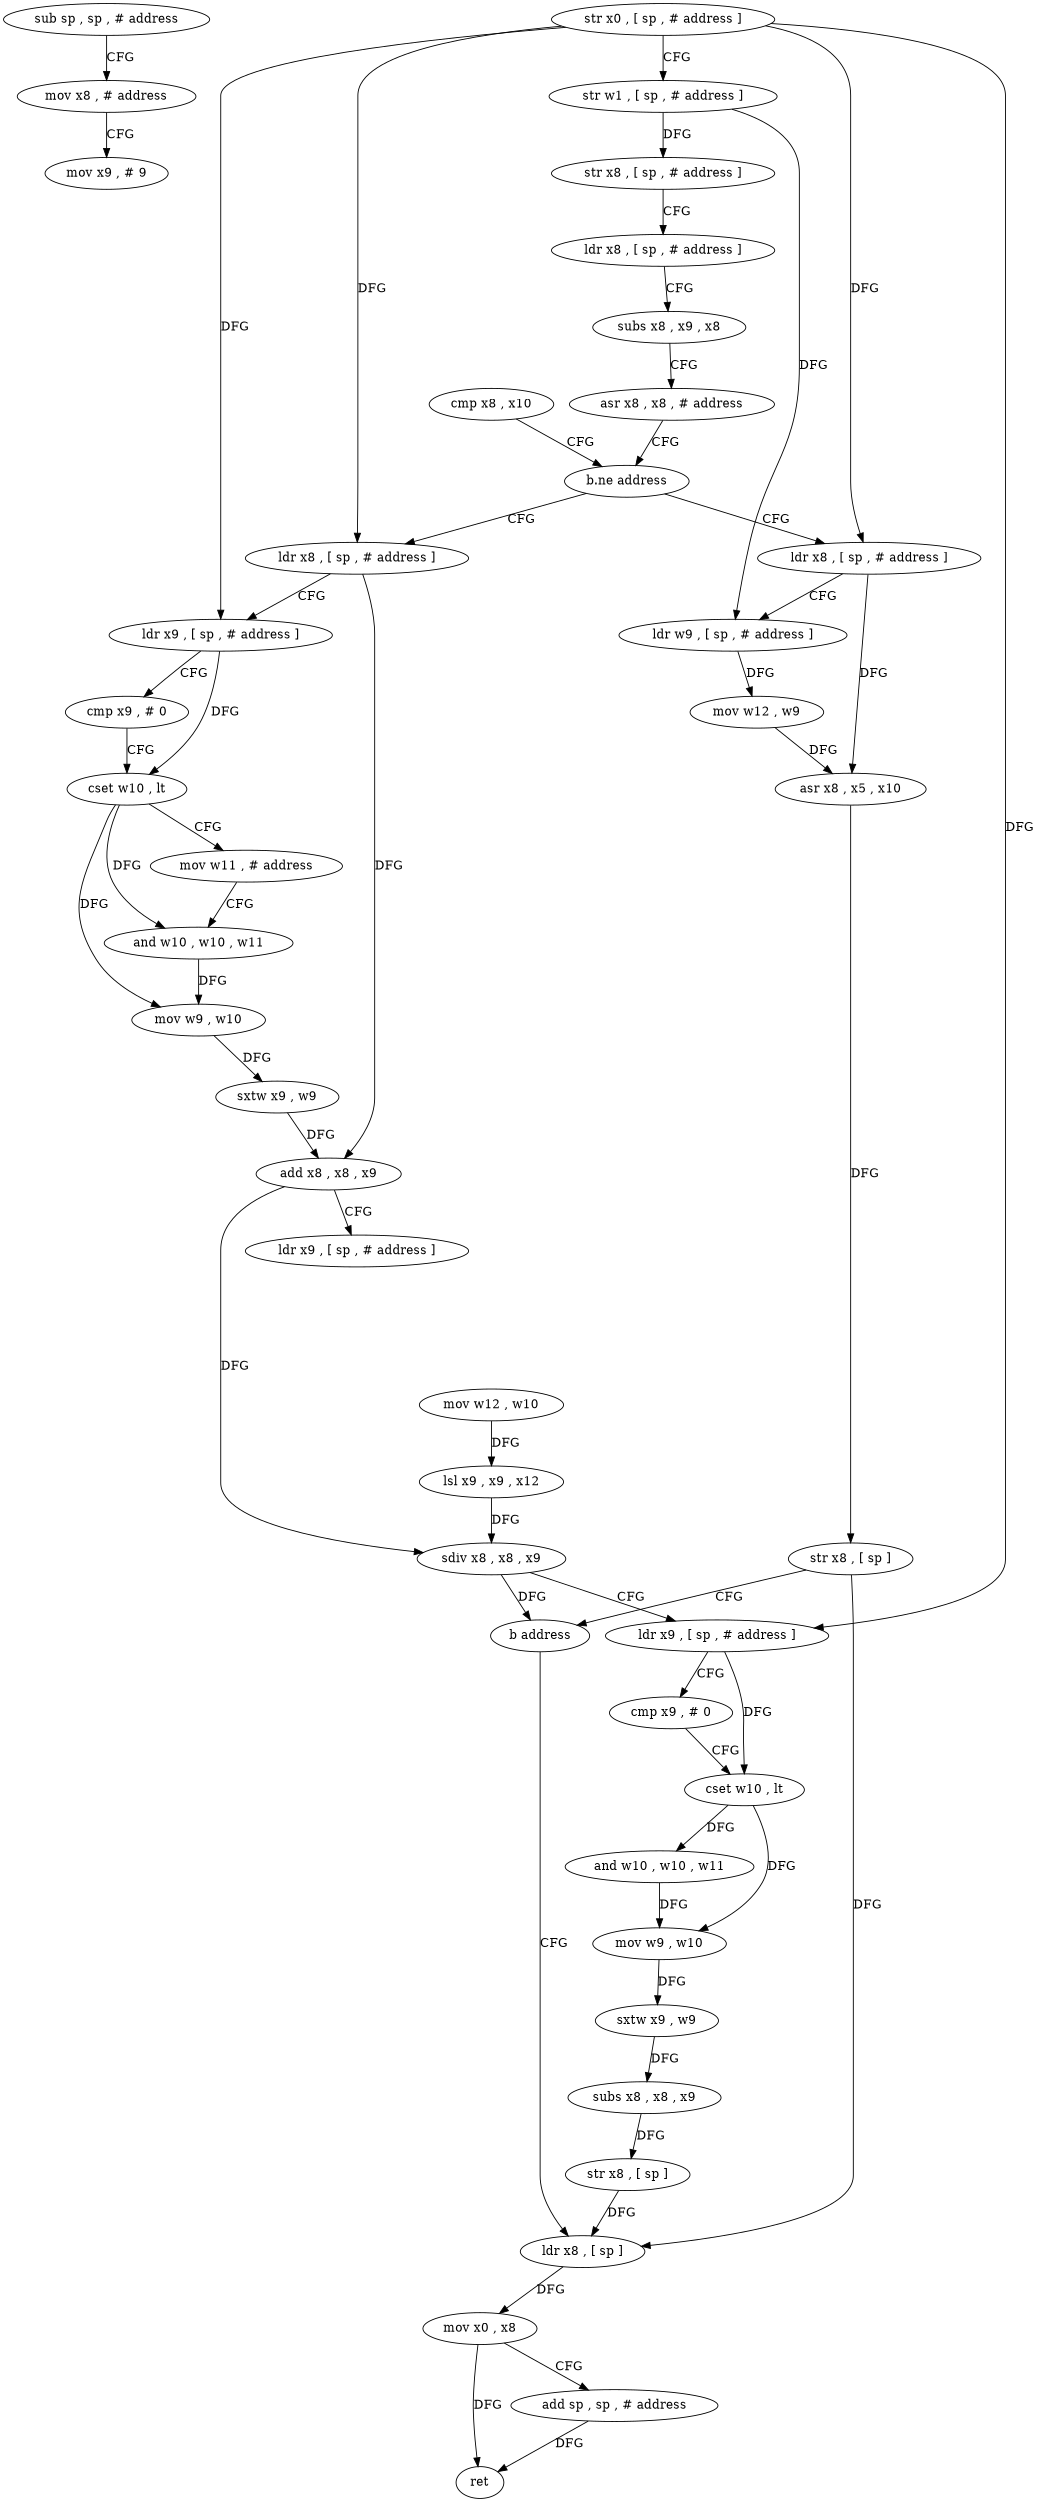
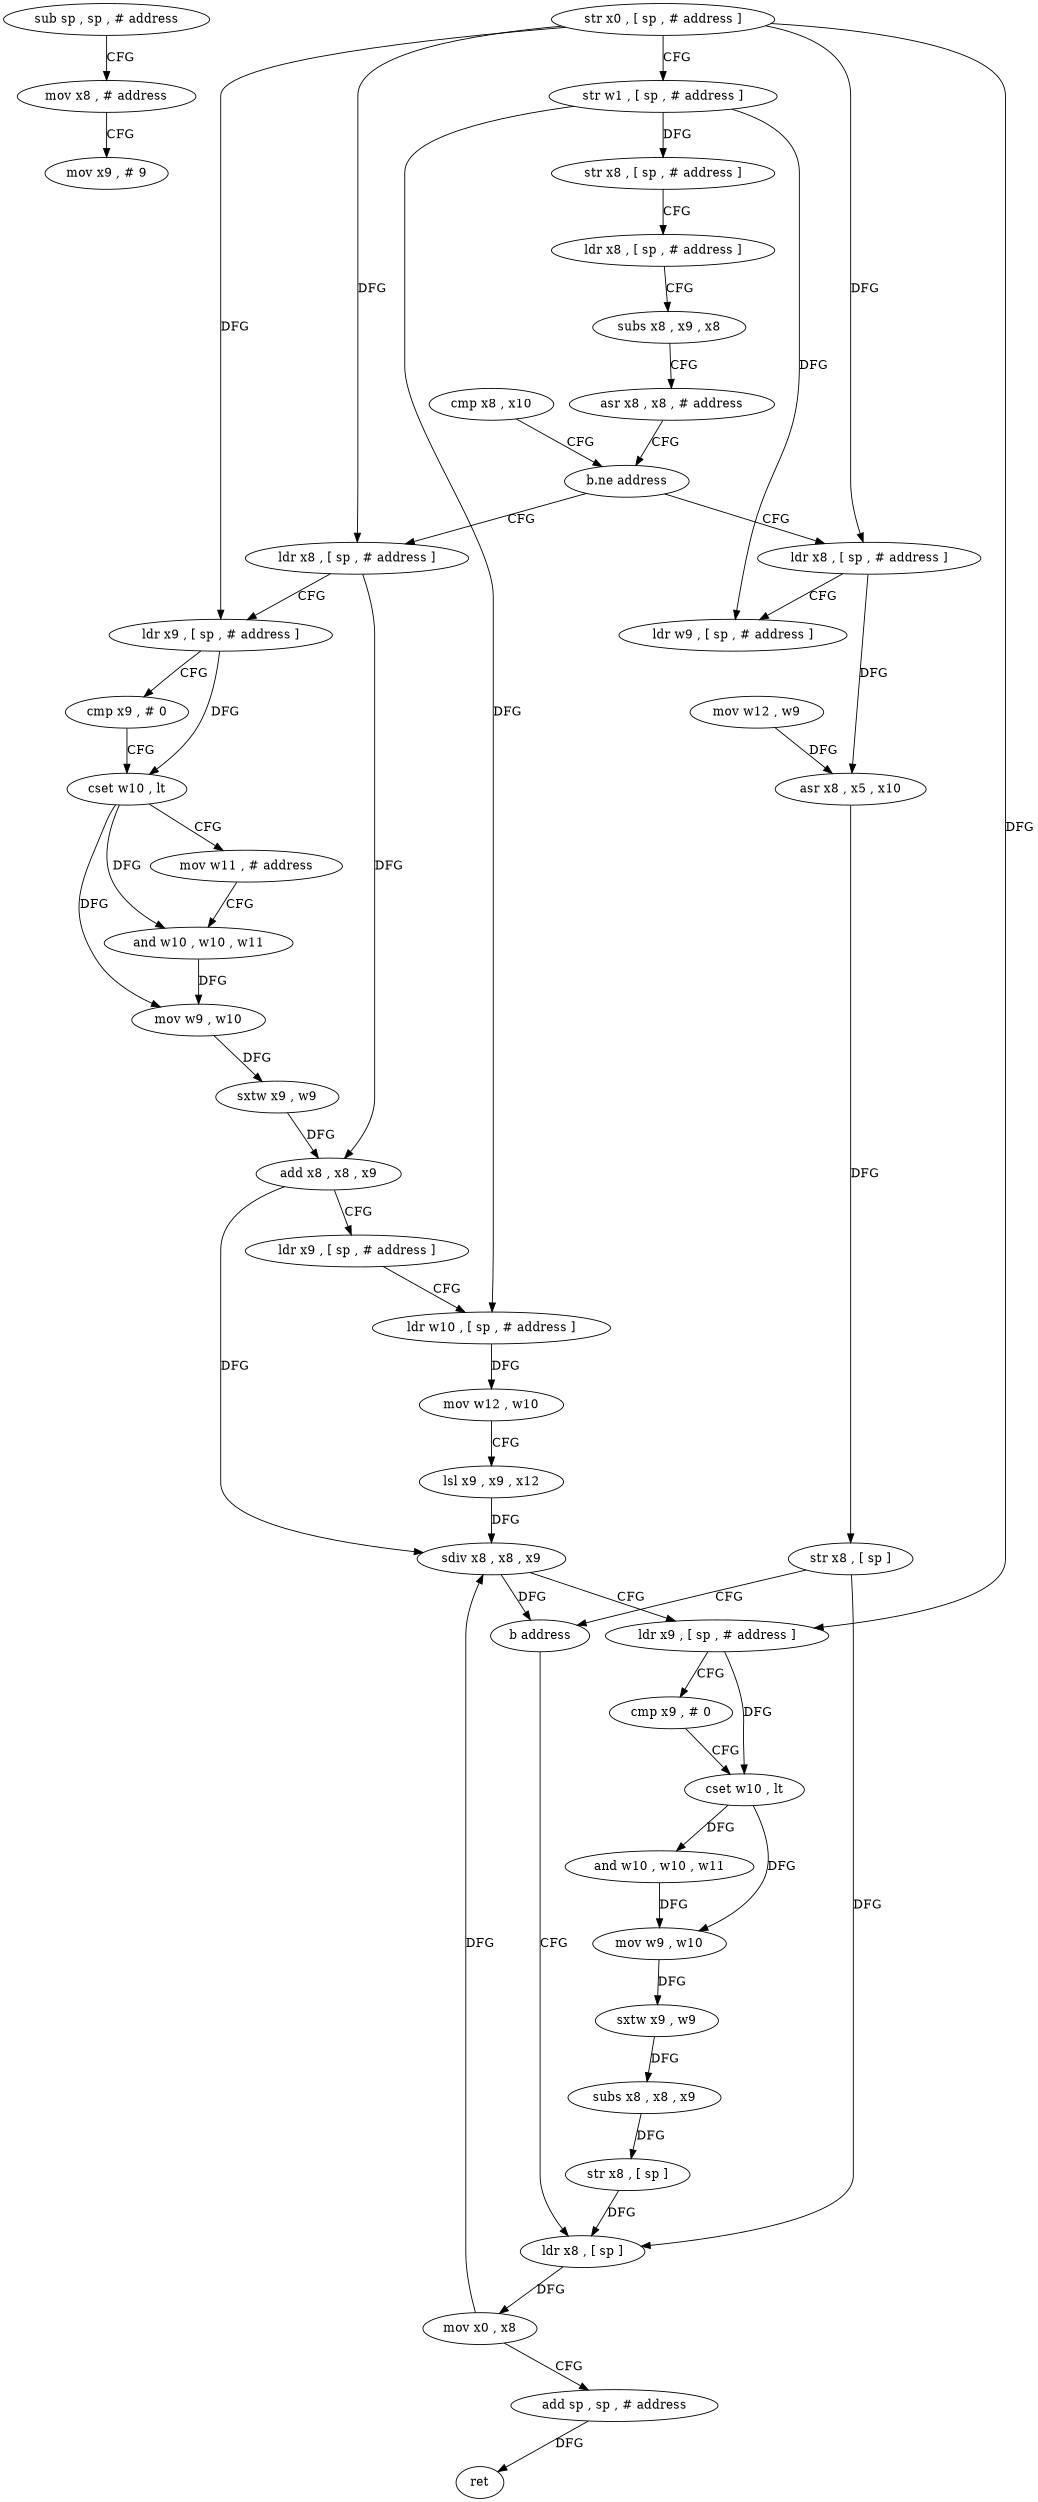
(744, 669) -> none
none -> (491, 1328)
(506, 1443) -> (506, 1443)
(473, 2401) -> (466, 1947)
